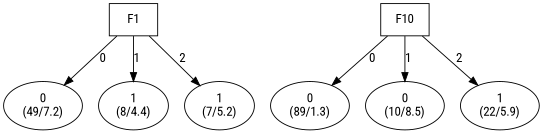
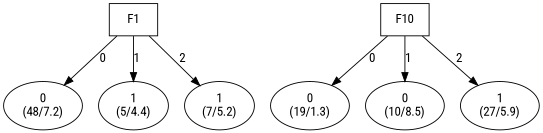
(43, 106) -> (43, 106)
(133, 106) -> (133, 106)
(310, 106) -> (310, 106)
(500, 106) -> (500, 106)
